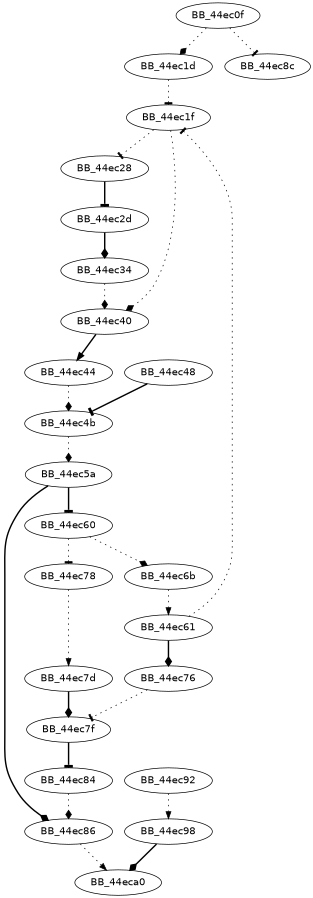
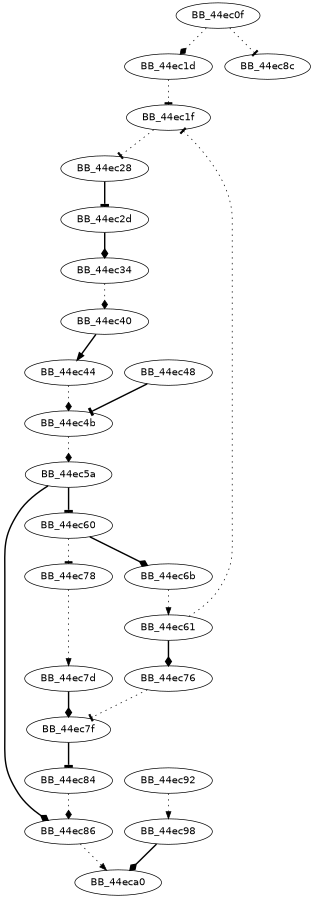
(173, 224) -> none
(115, 549) -> (115, 549)
